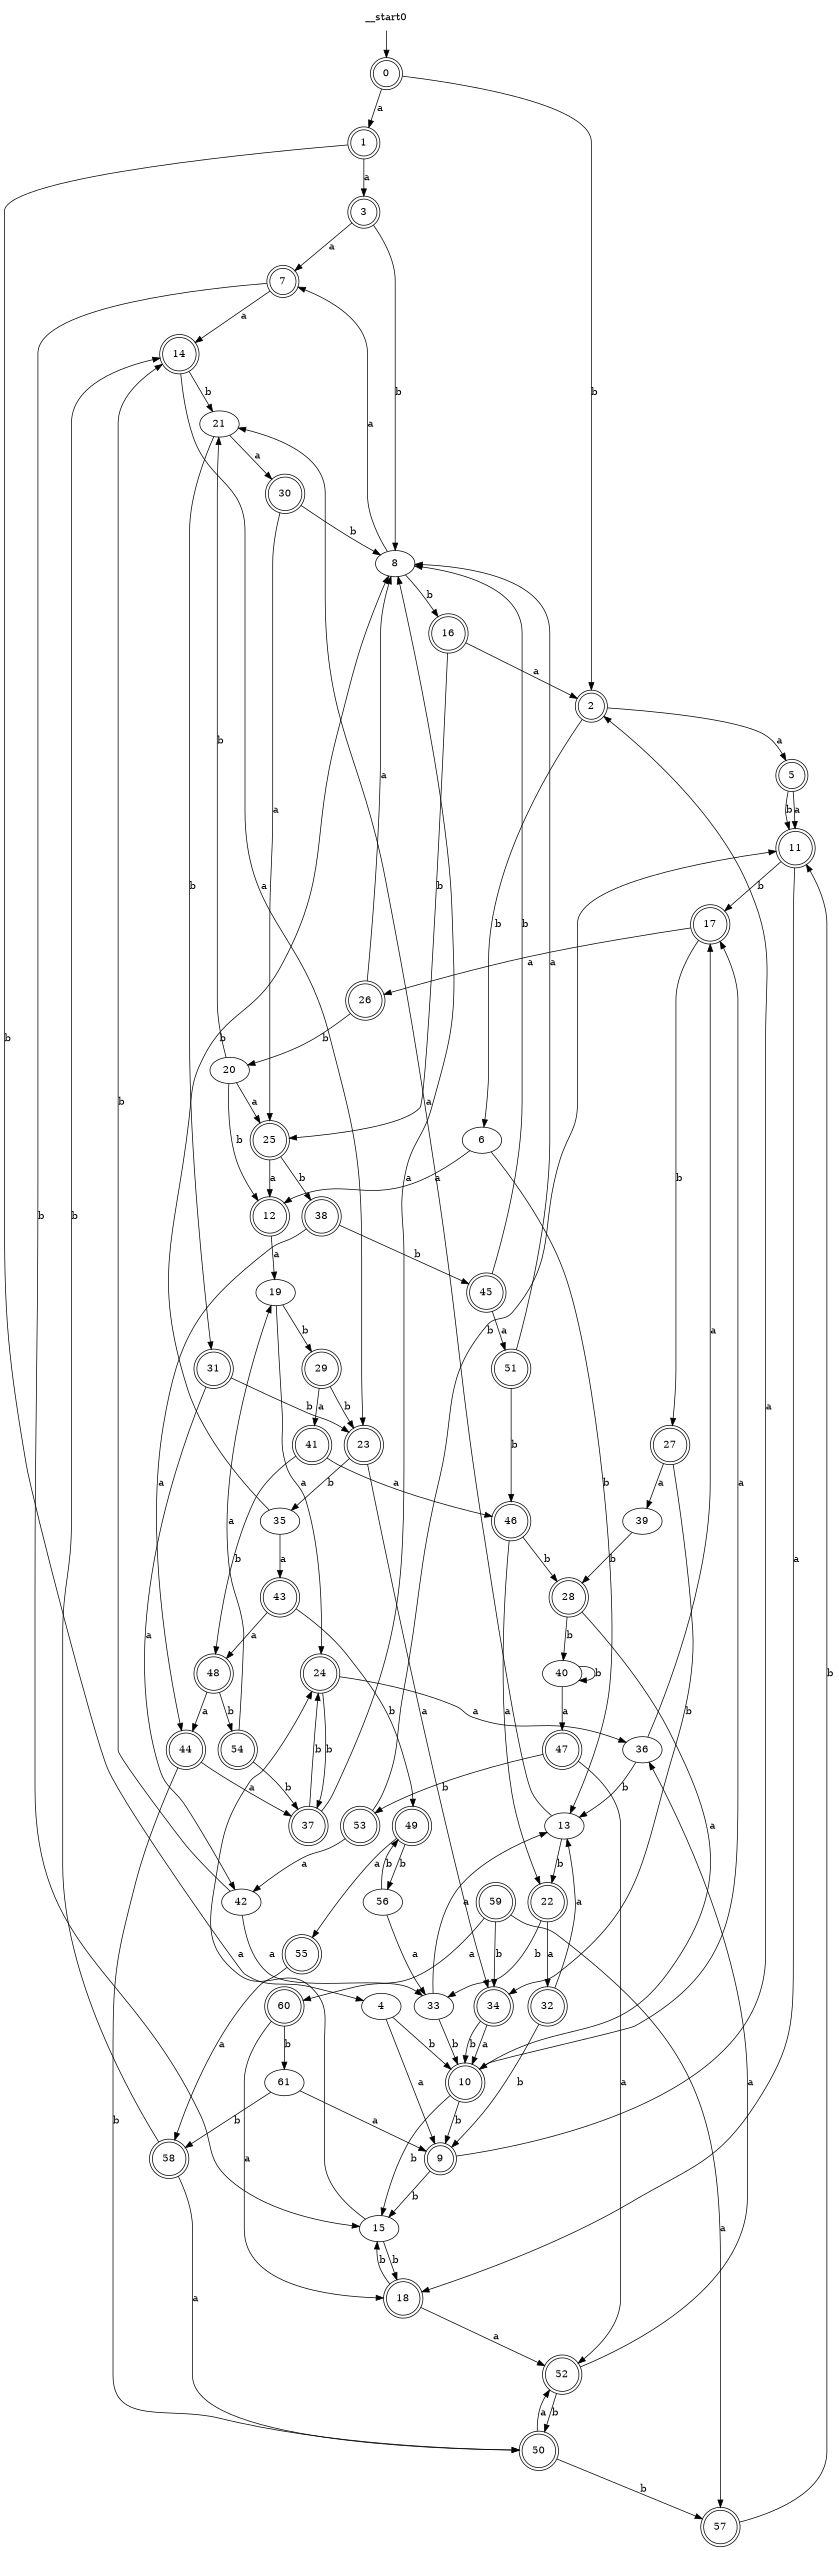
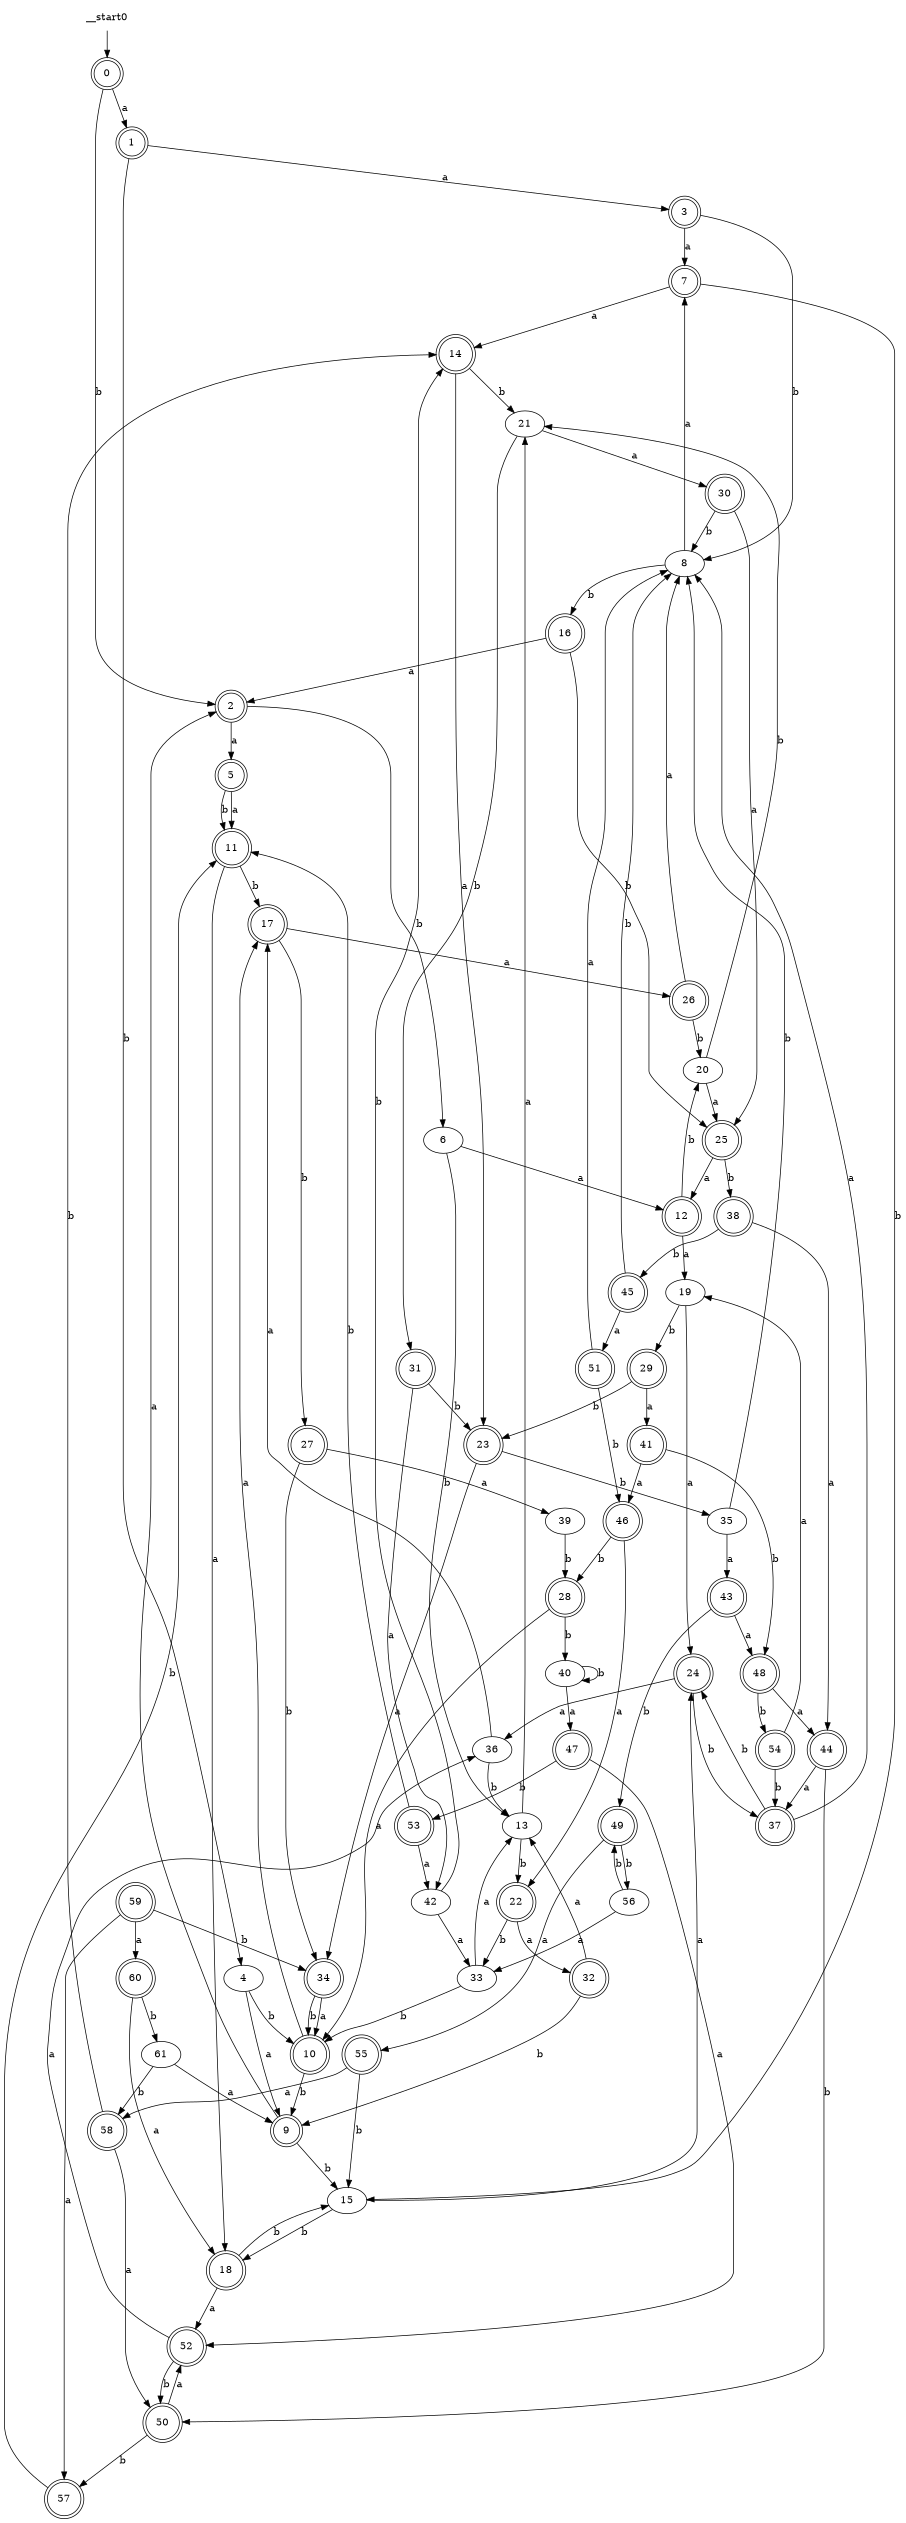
(232, 1142) -> (685, 1143)
(405, 2149) -> (354, 2127)
